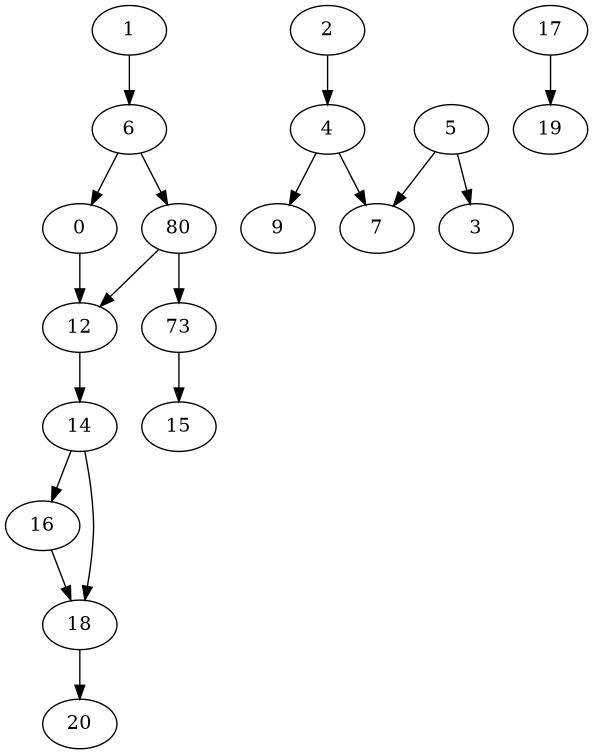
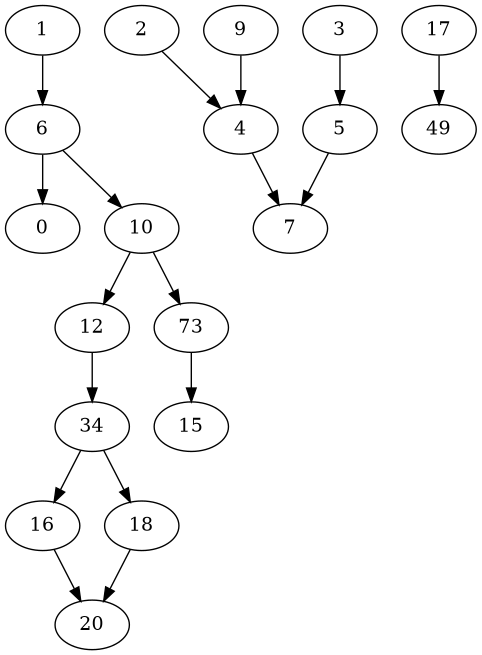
(551, 129) -> (439, 129)
(462, 172) -> (340, 73)
(306, 173) -> (241, 73)
(179, 228) -> (142, 228)
(80, 271) -> none
(80, 427) -> (92, 427)
(59, 569) -> (64, 569)
